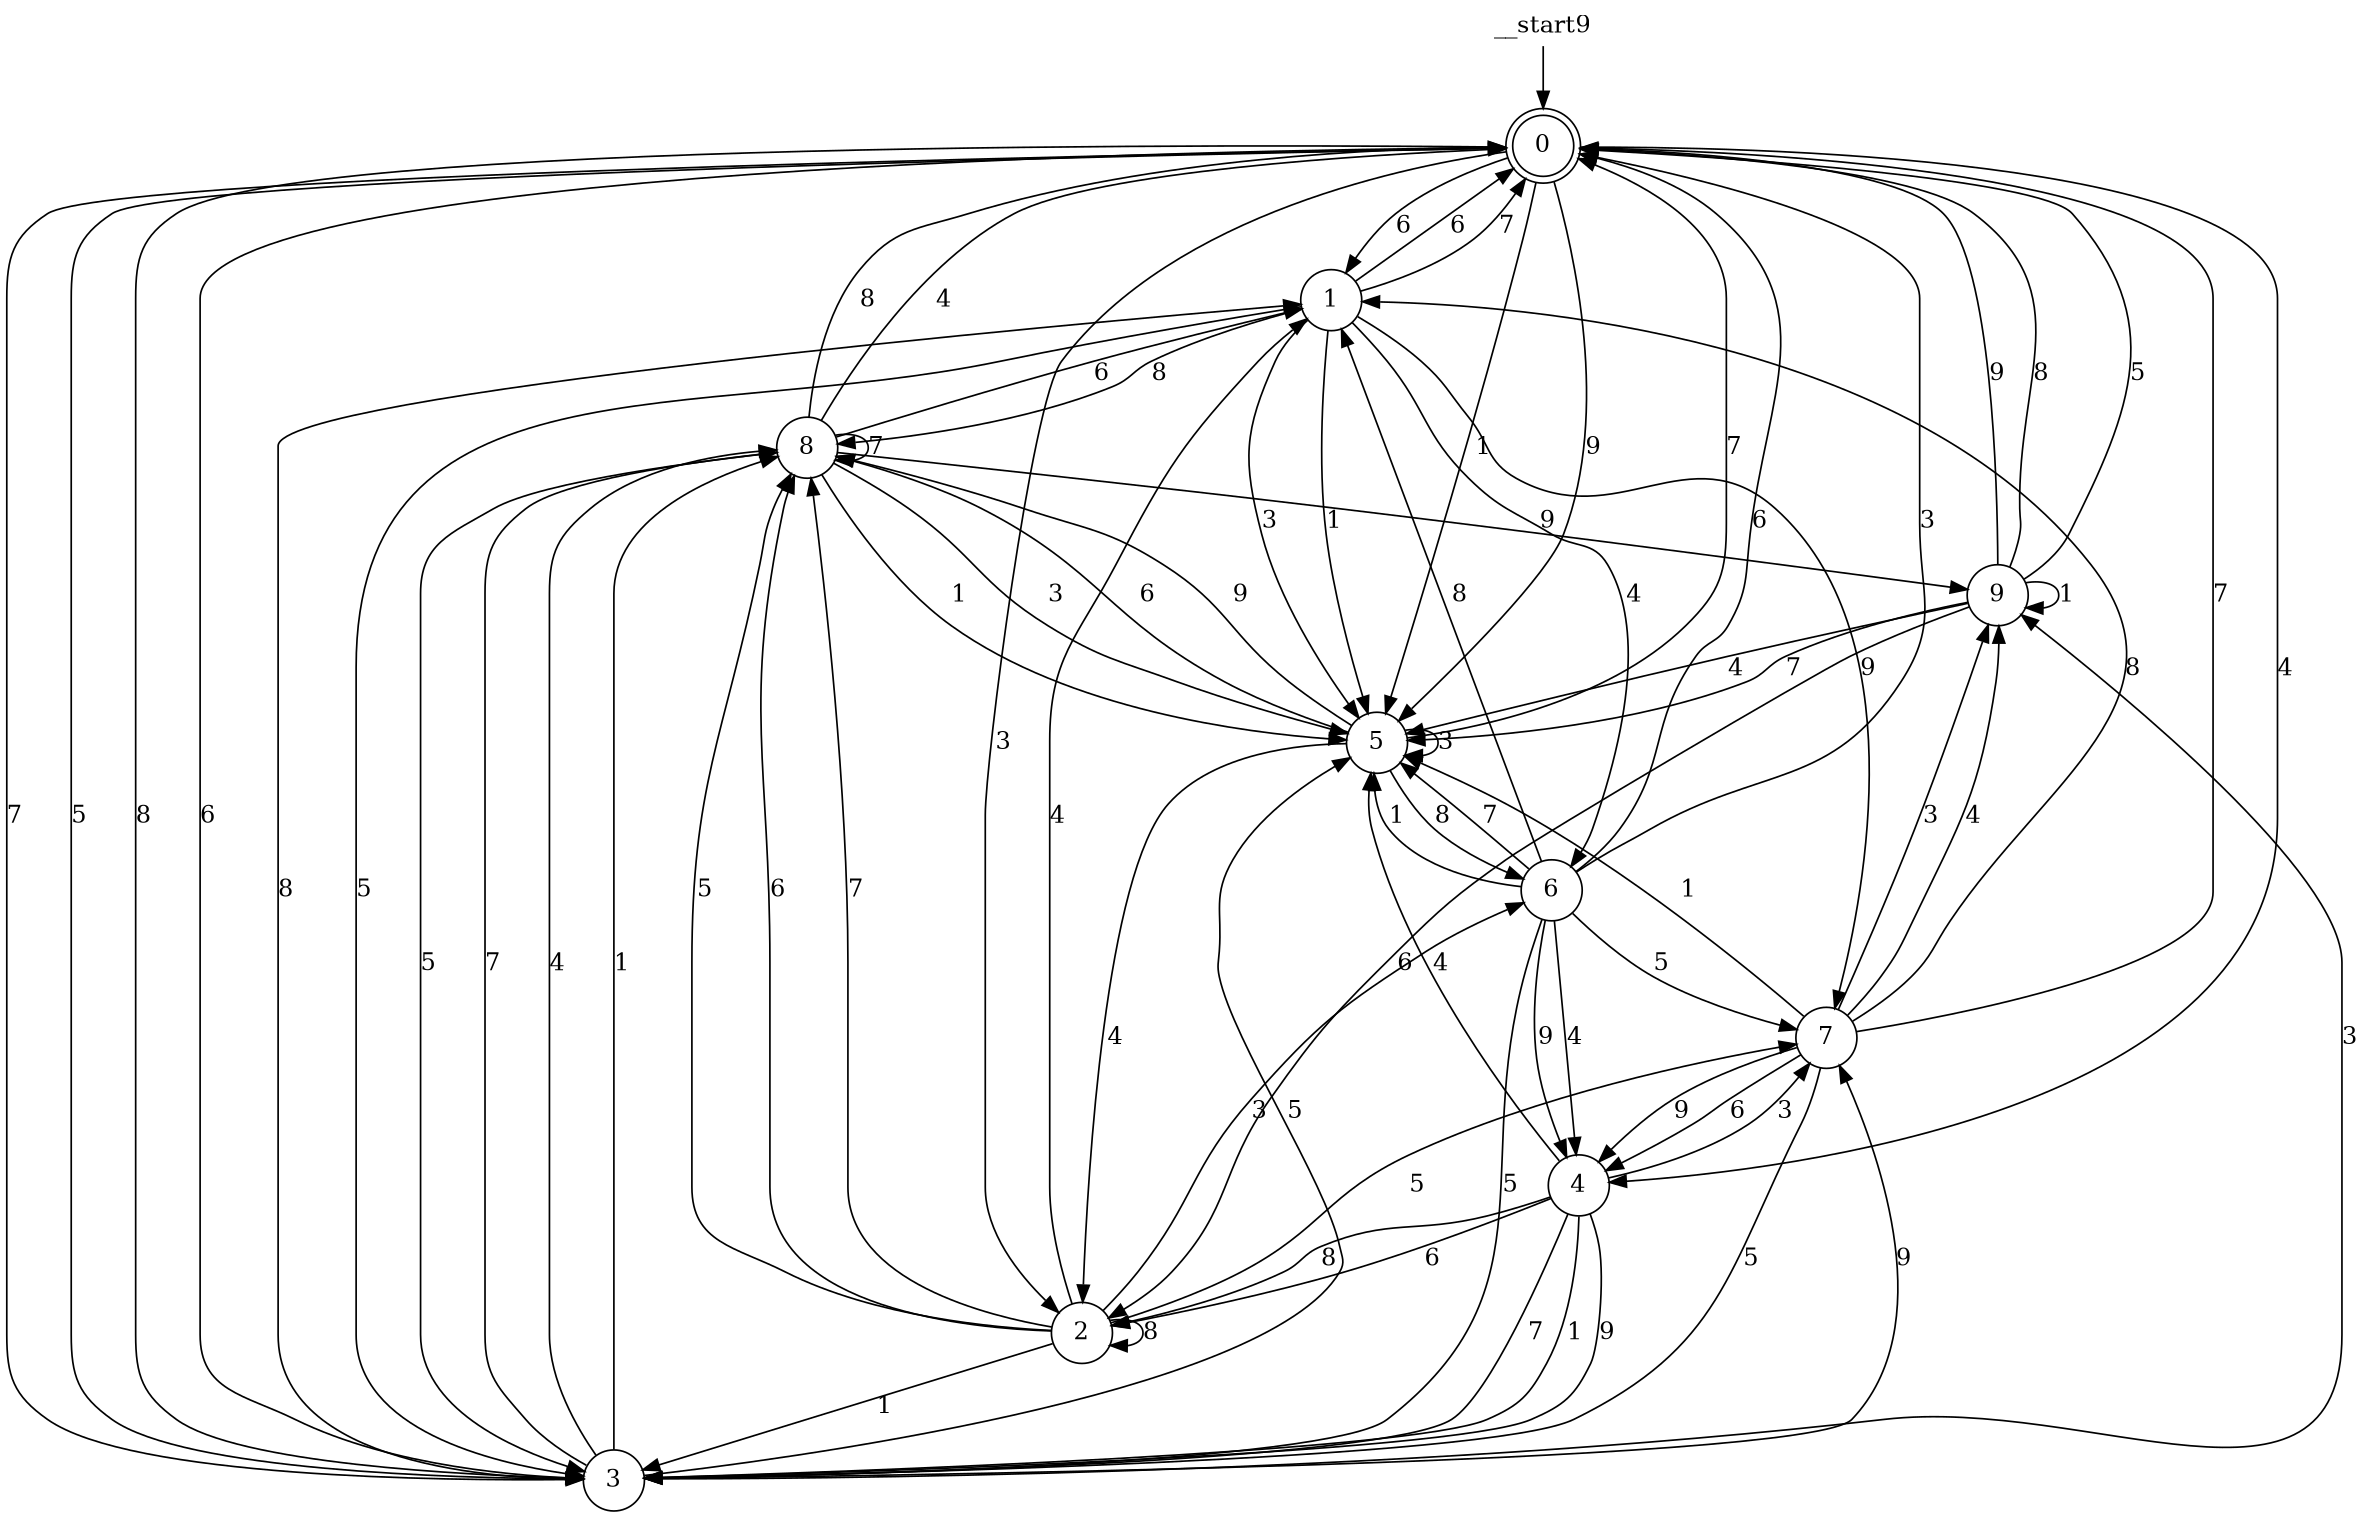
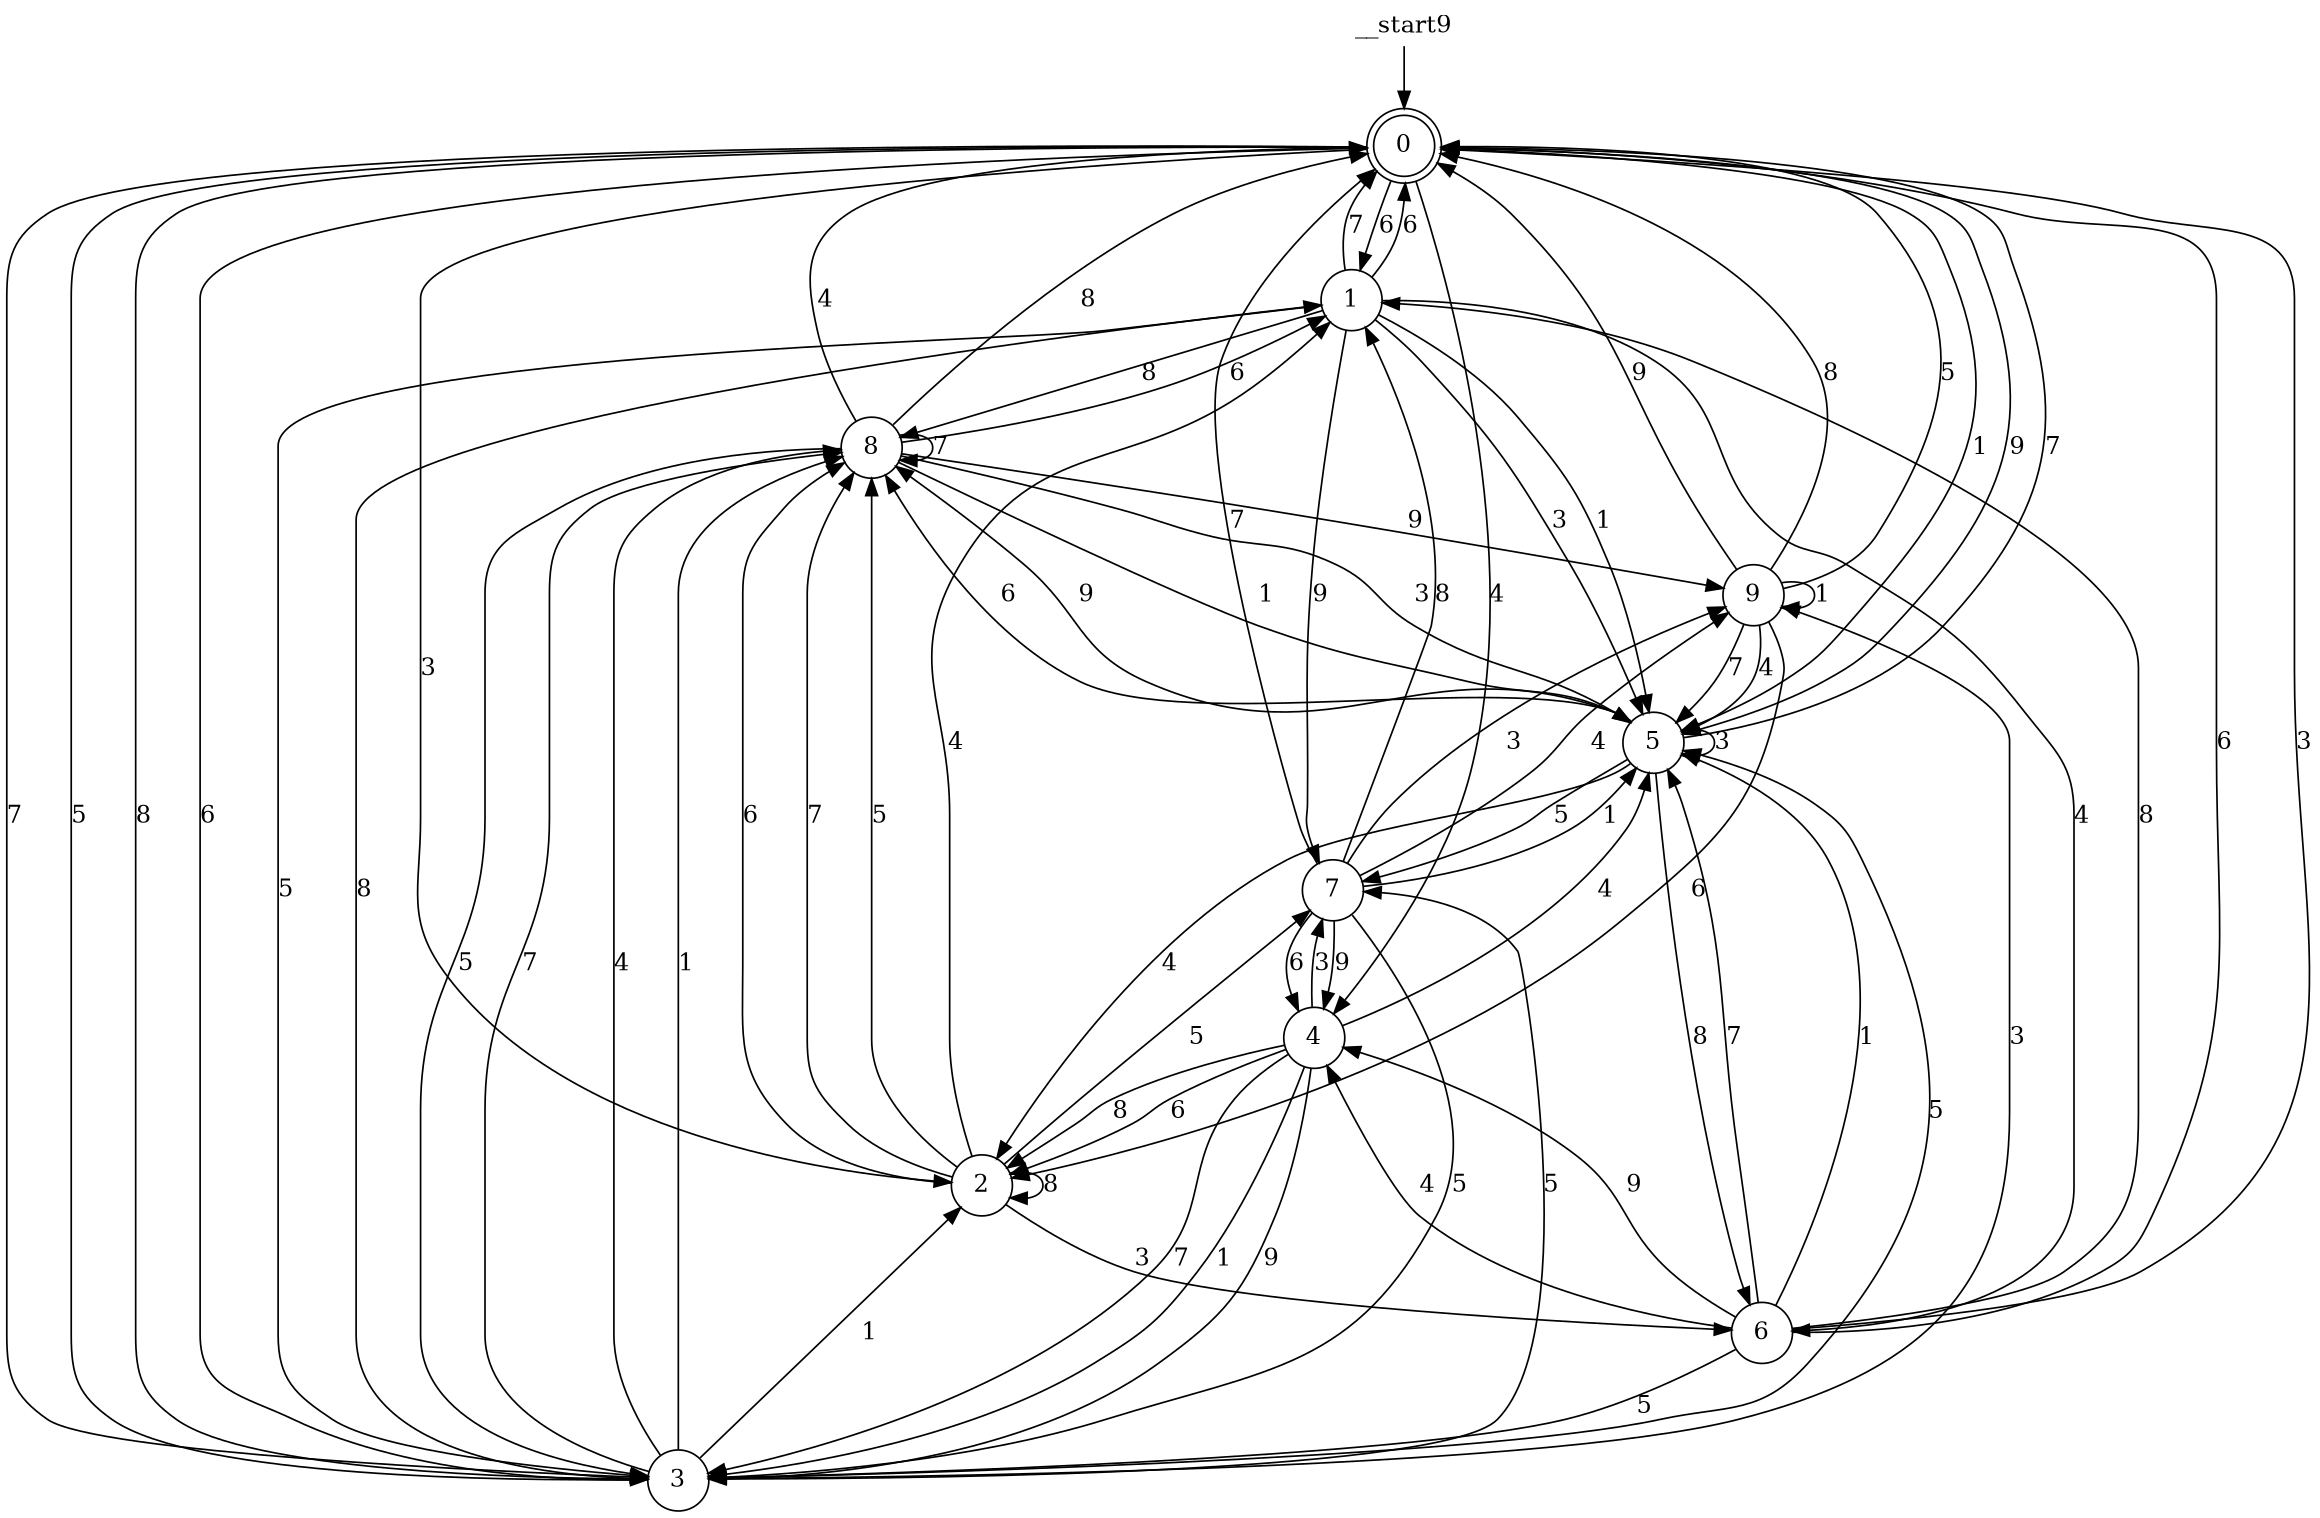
(1668, 984) -> (1510, 831)
(1904, 1259) -> (1552, 1185)
(856, 1404) -> (824, 1339)
